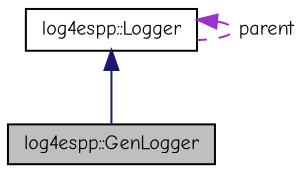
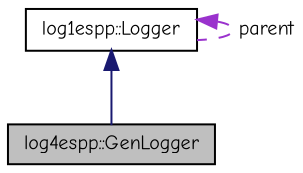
(111, 30) -> (111, 30)
